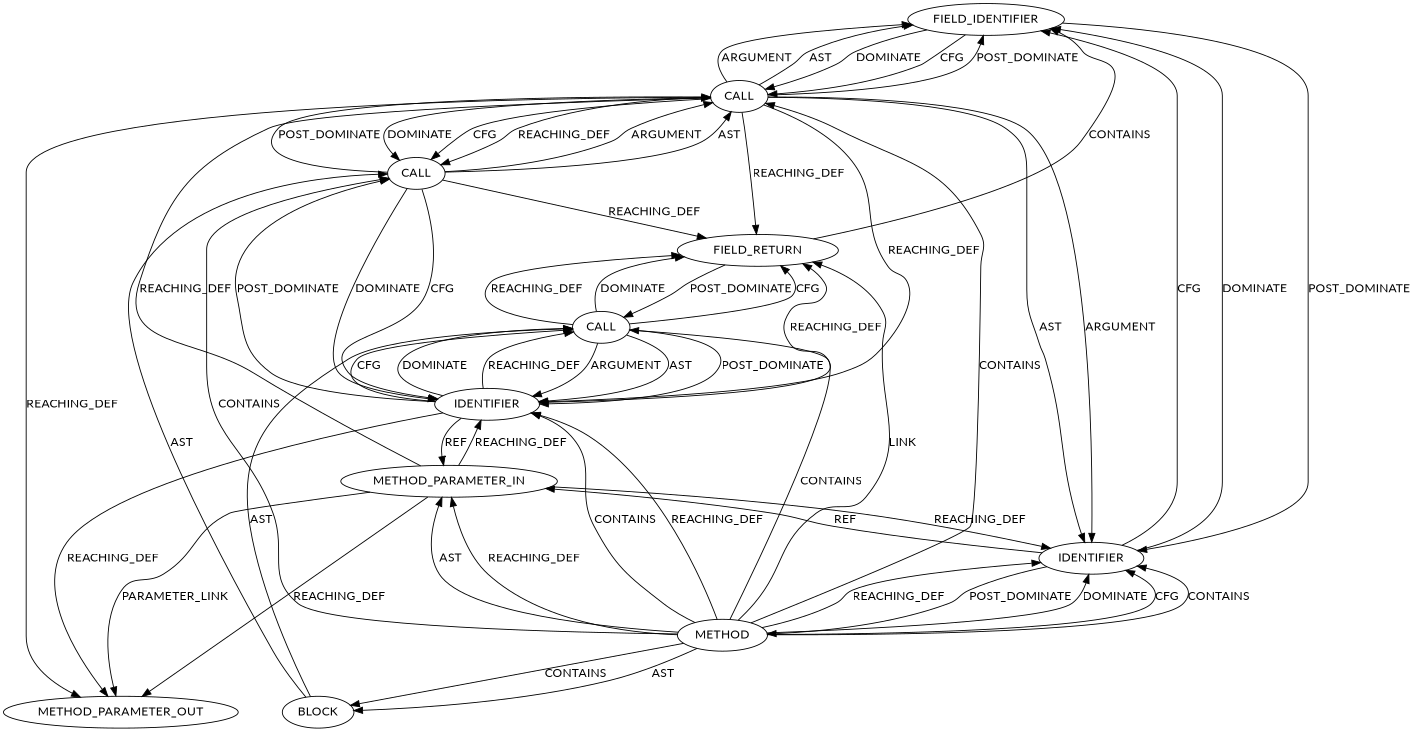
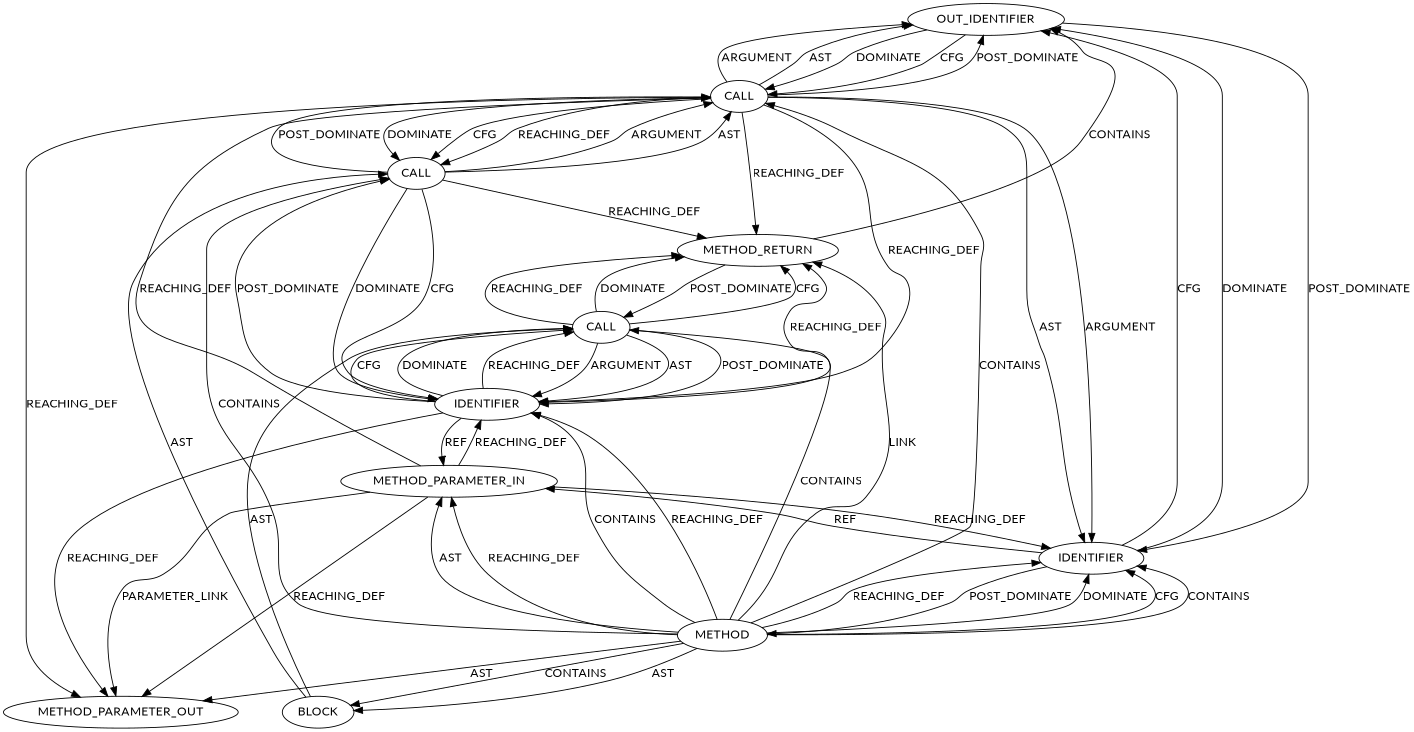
(986, 19) -> (986, 19)
(758, 250) -> (758, 250)
none -> (446, 670)
